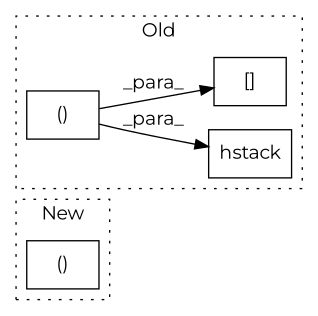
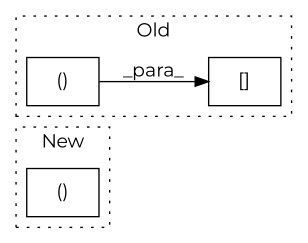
(250, 154) -> none
